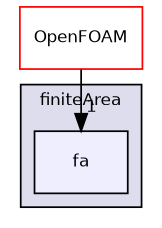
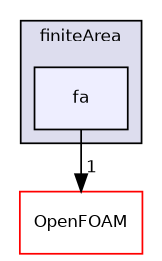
(81, 95) -> (81, 154)
